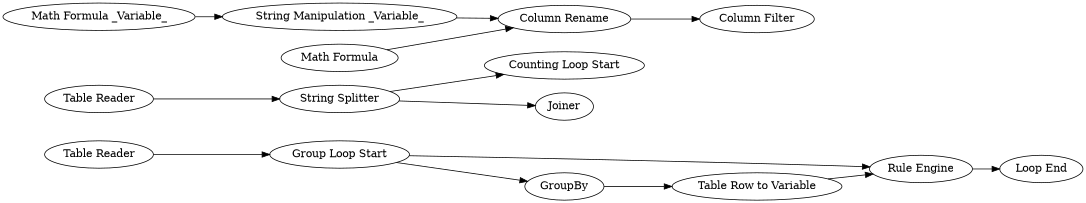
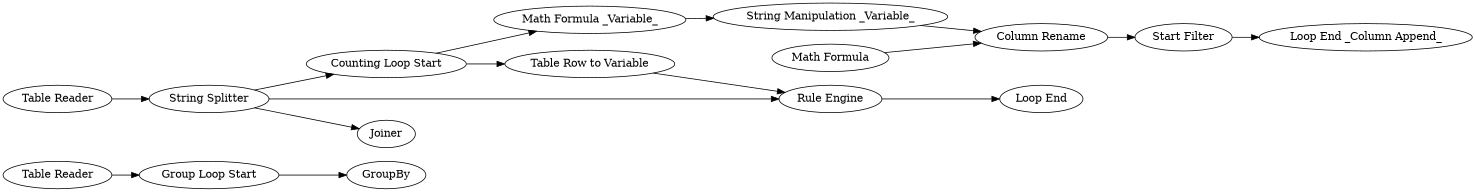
(757, 19) -> (1184, 37)
none -> (1366, 37)
none -> (482, 43)
(636, 160) -> (520, 99)
(634, 186) -> (482, 64)
